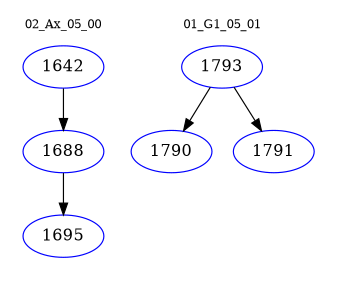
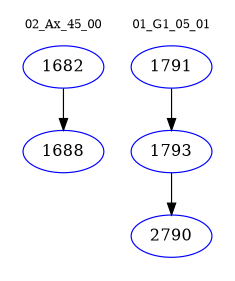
(63, 25) -> (63, 25)
(63, 67) -> (63, 67)
(245, 104) -> (172, 104)
(172, 152) -> (172, 236)
(63, 236) -> none
